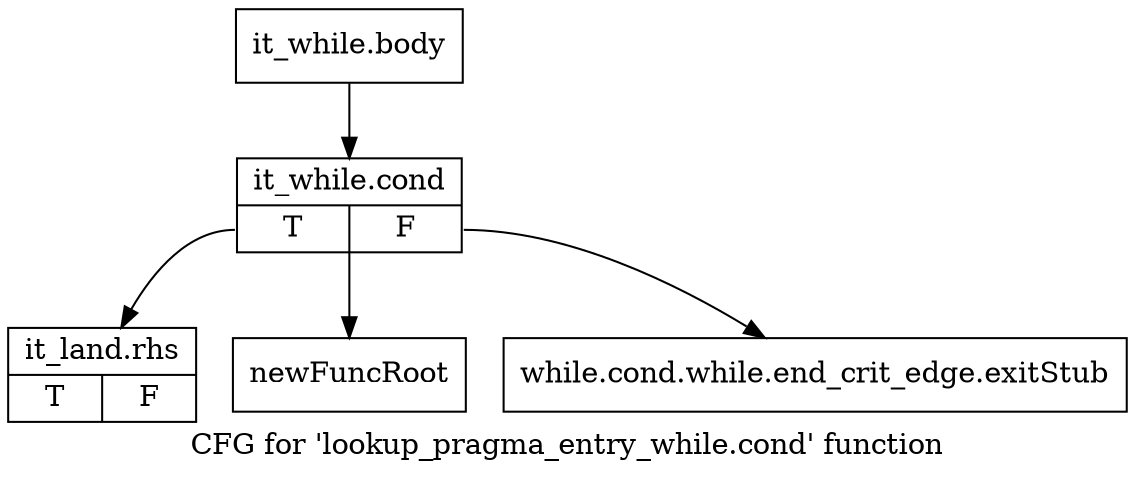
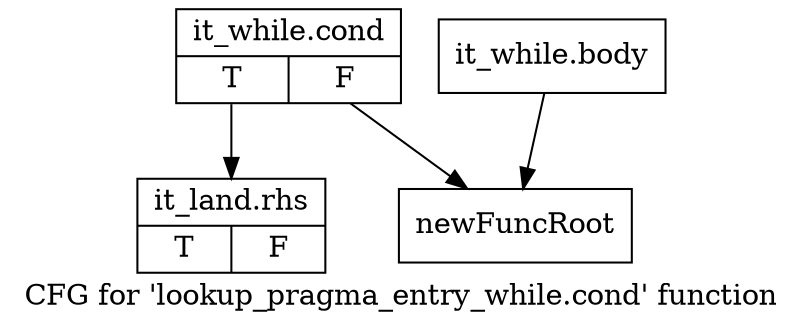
(349, 110) -> (536, 131)
(815, 375) -> none
